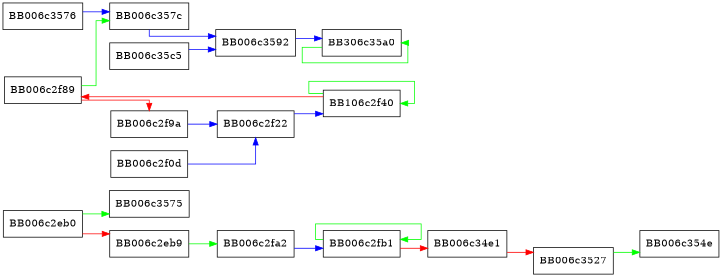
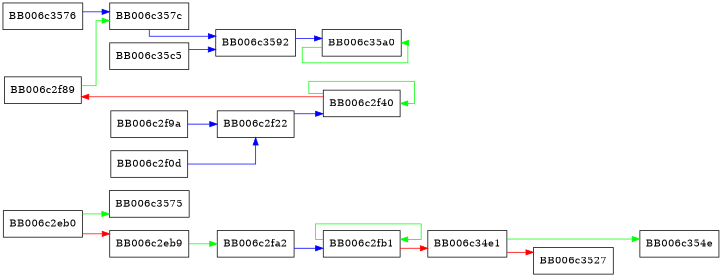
(362, 43) -> (362, 43)
(117, 100) -> none
(362, 103) -> (362, 103)
(623, 252) -> (570, 239)
